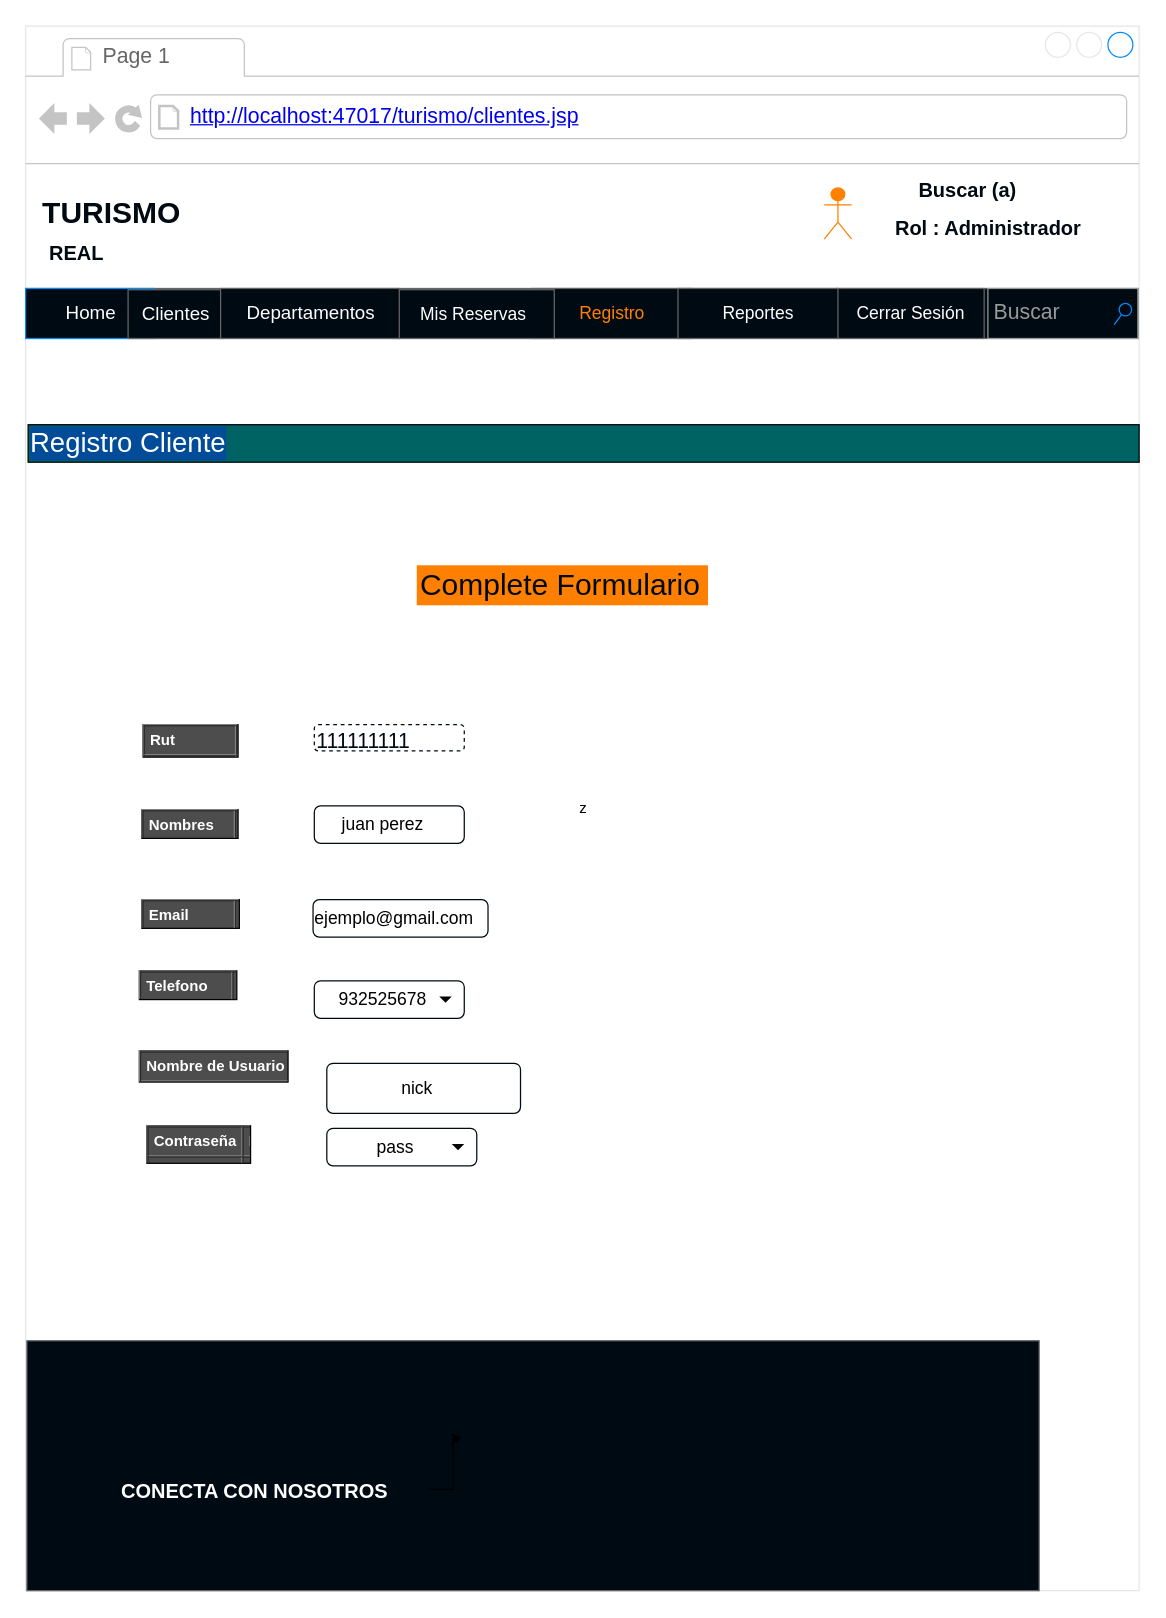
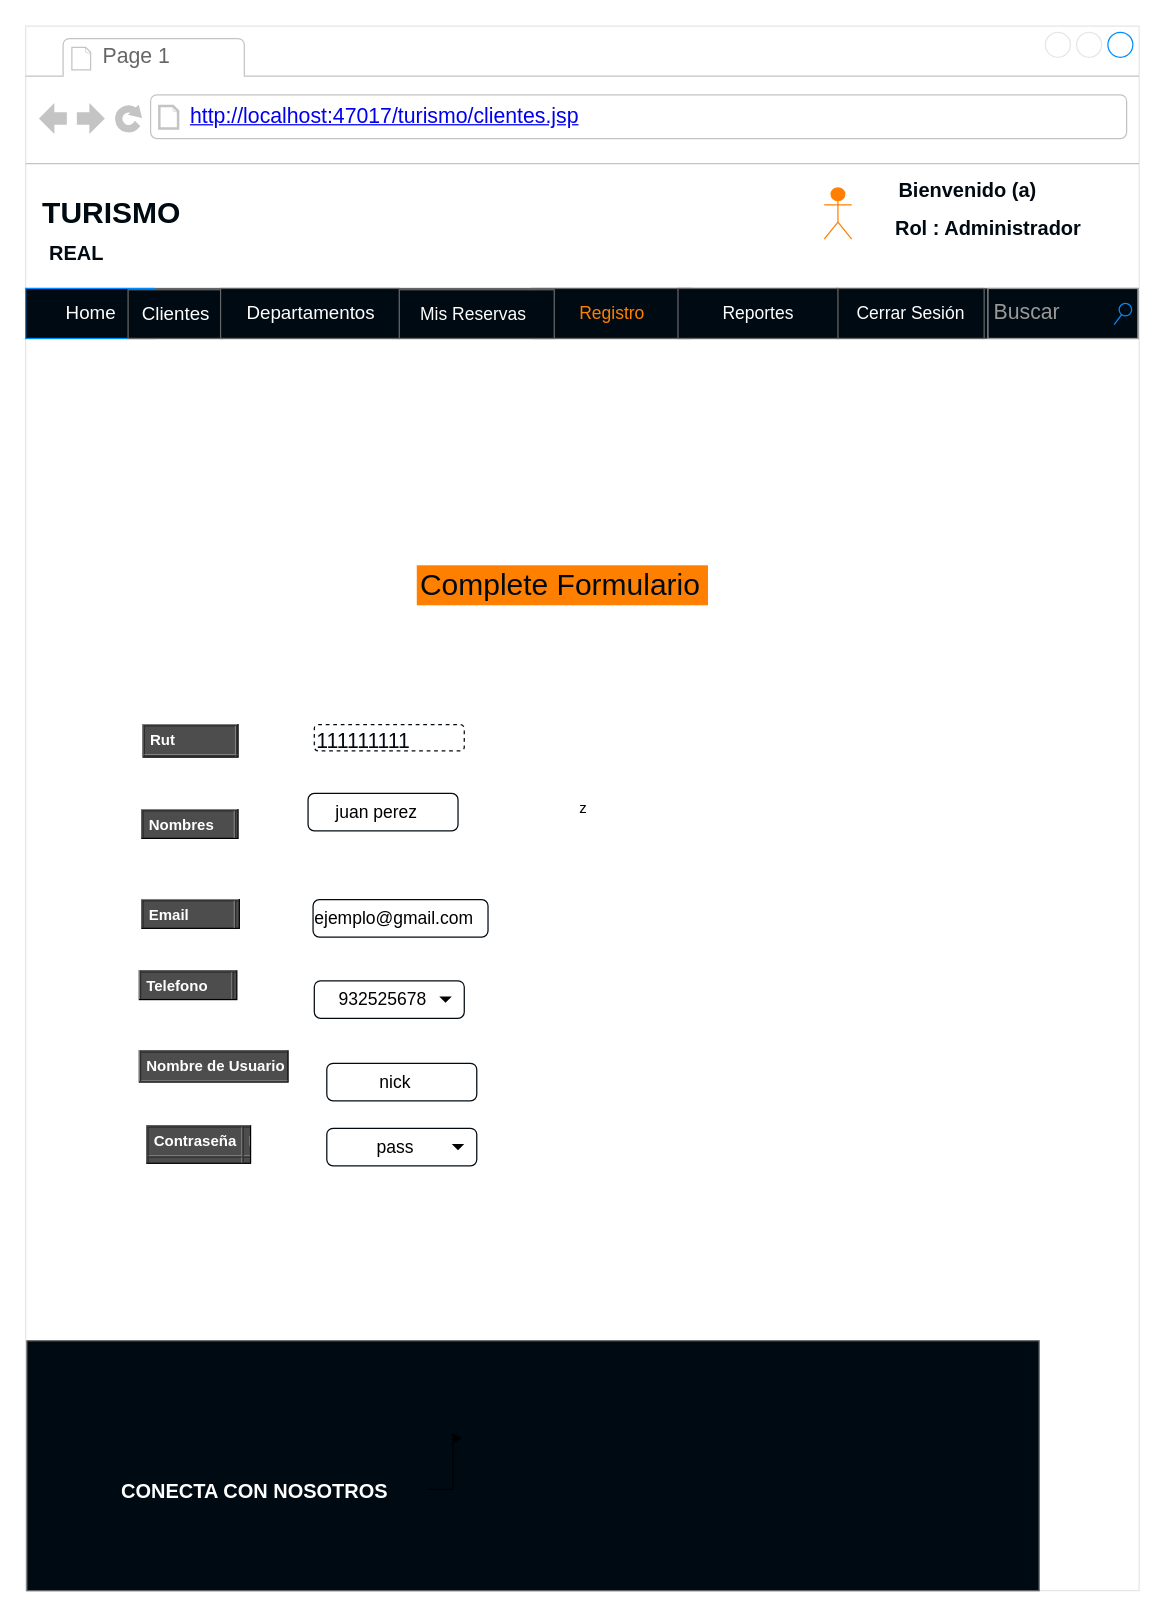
(968, 188) -> (968, 188)
(584, 443) -> none
(389, 824) -> (383, 812)
(424, 1088) -> (402, 1082)
